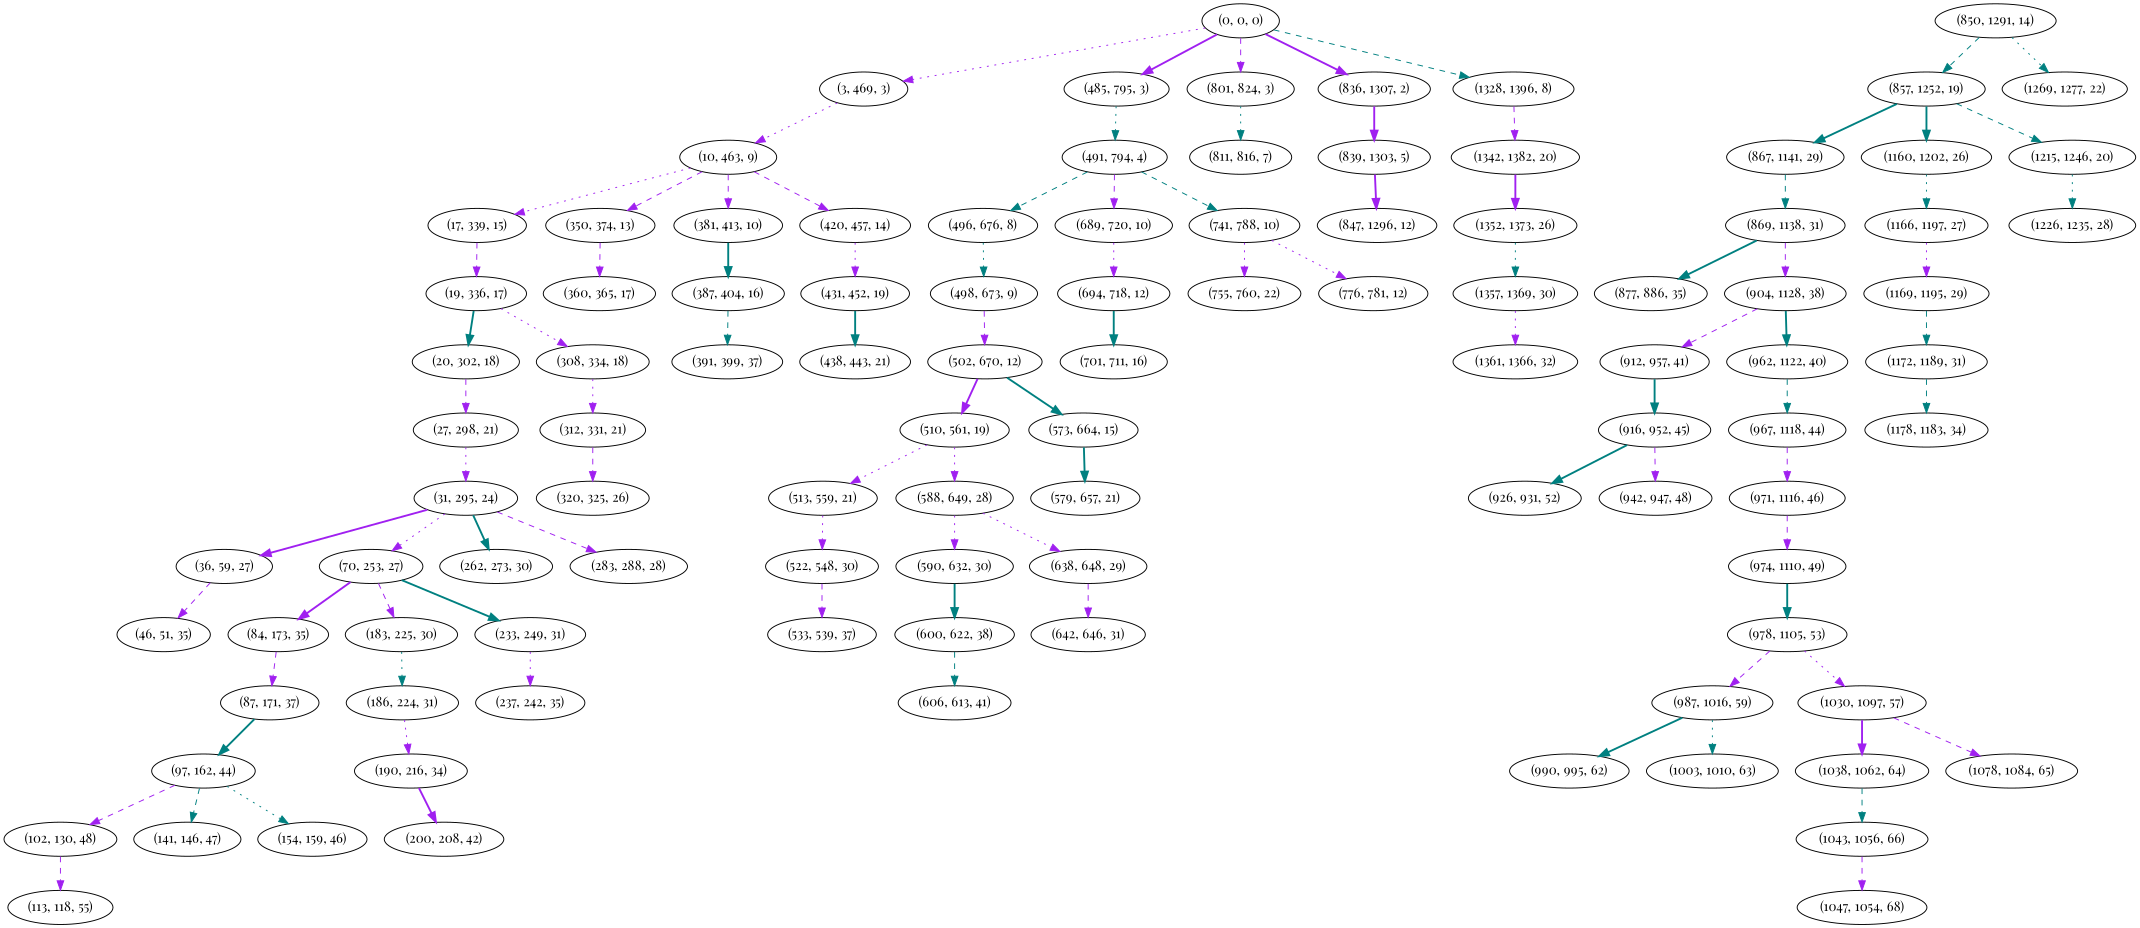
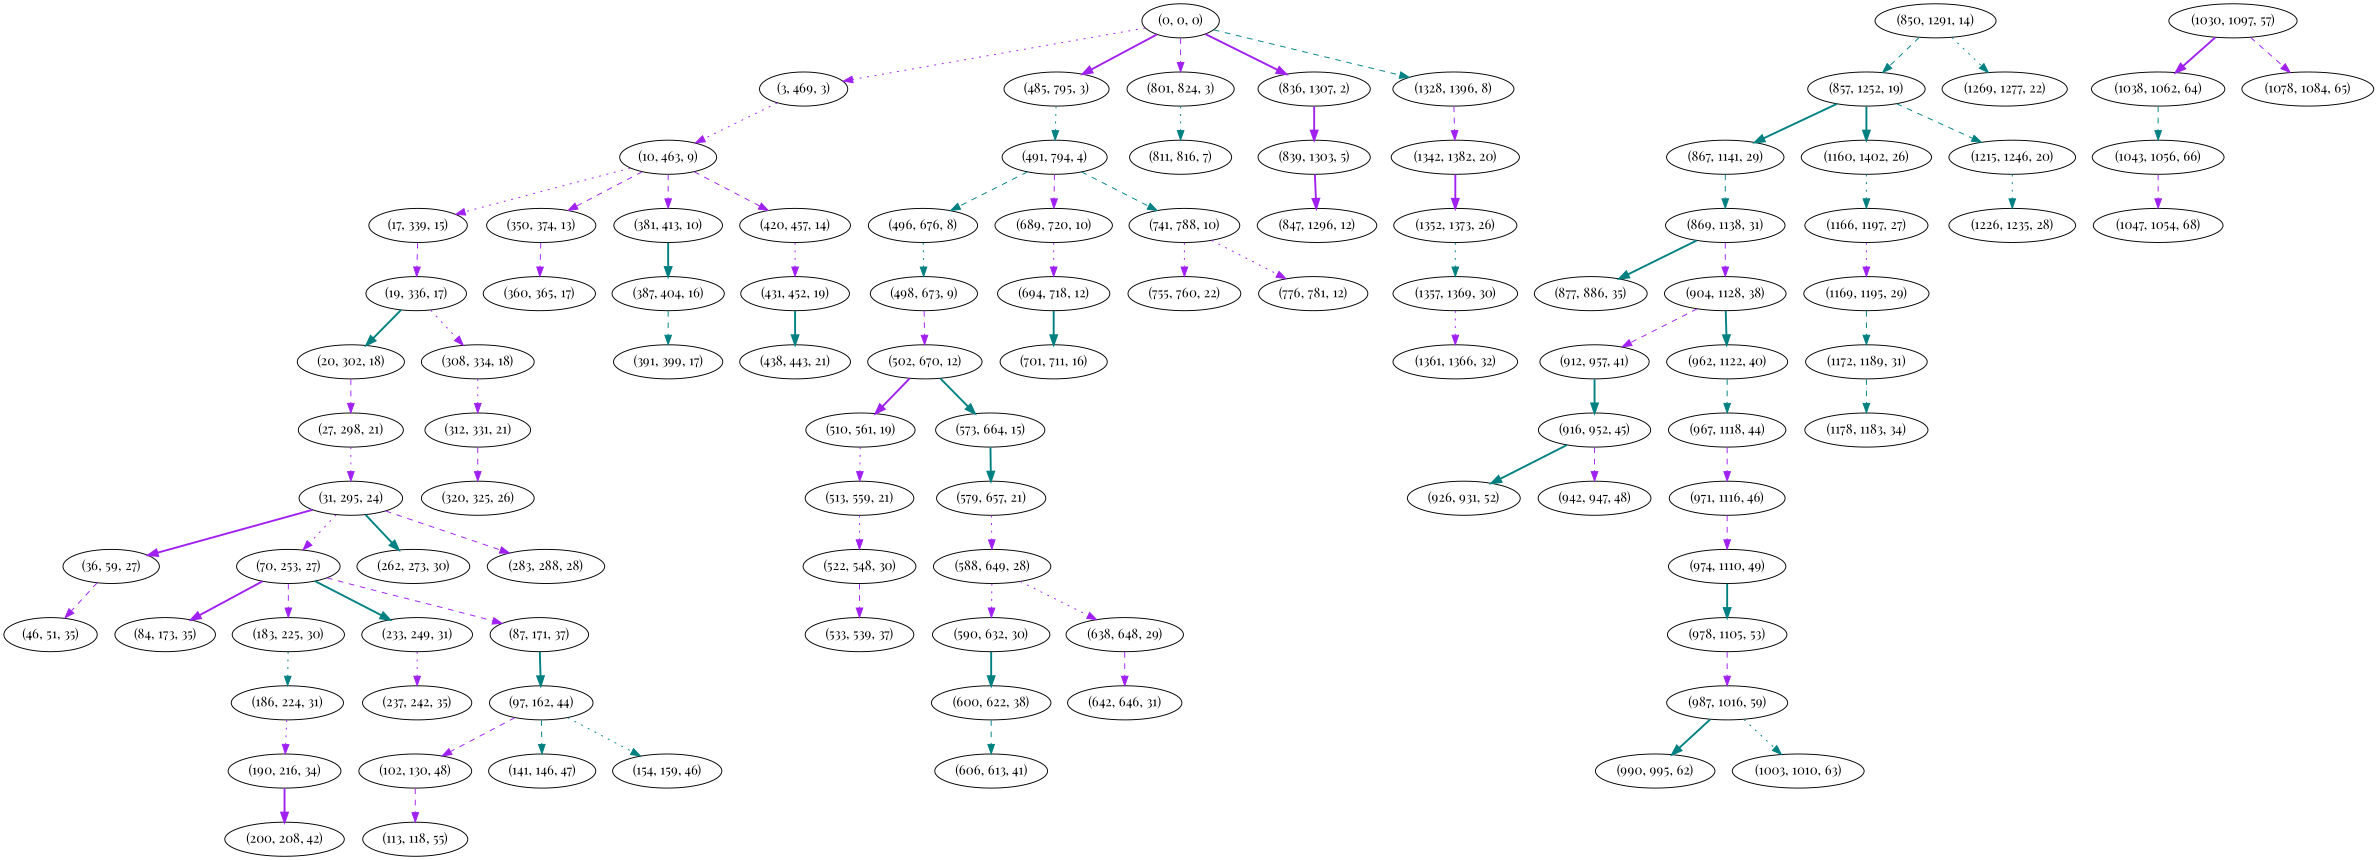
(1926, 157) -> (1866, 157)
(727, 362) -> (668, 362)
(955, 459) -> (992, 528)
(275, 664) -> (410, 599)
(1821, 666) -> none
